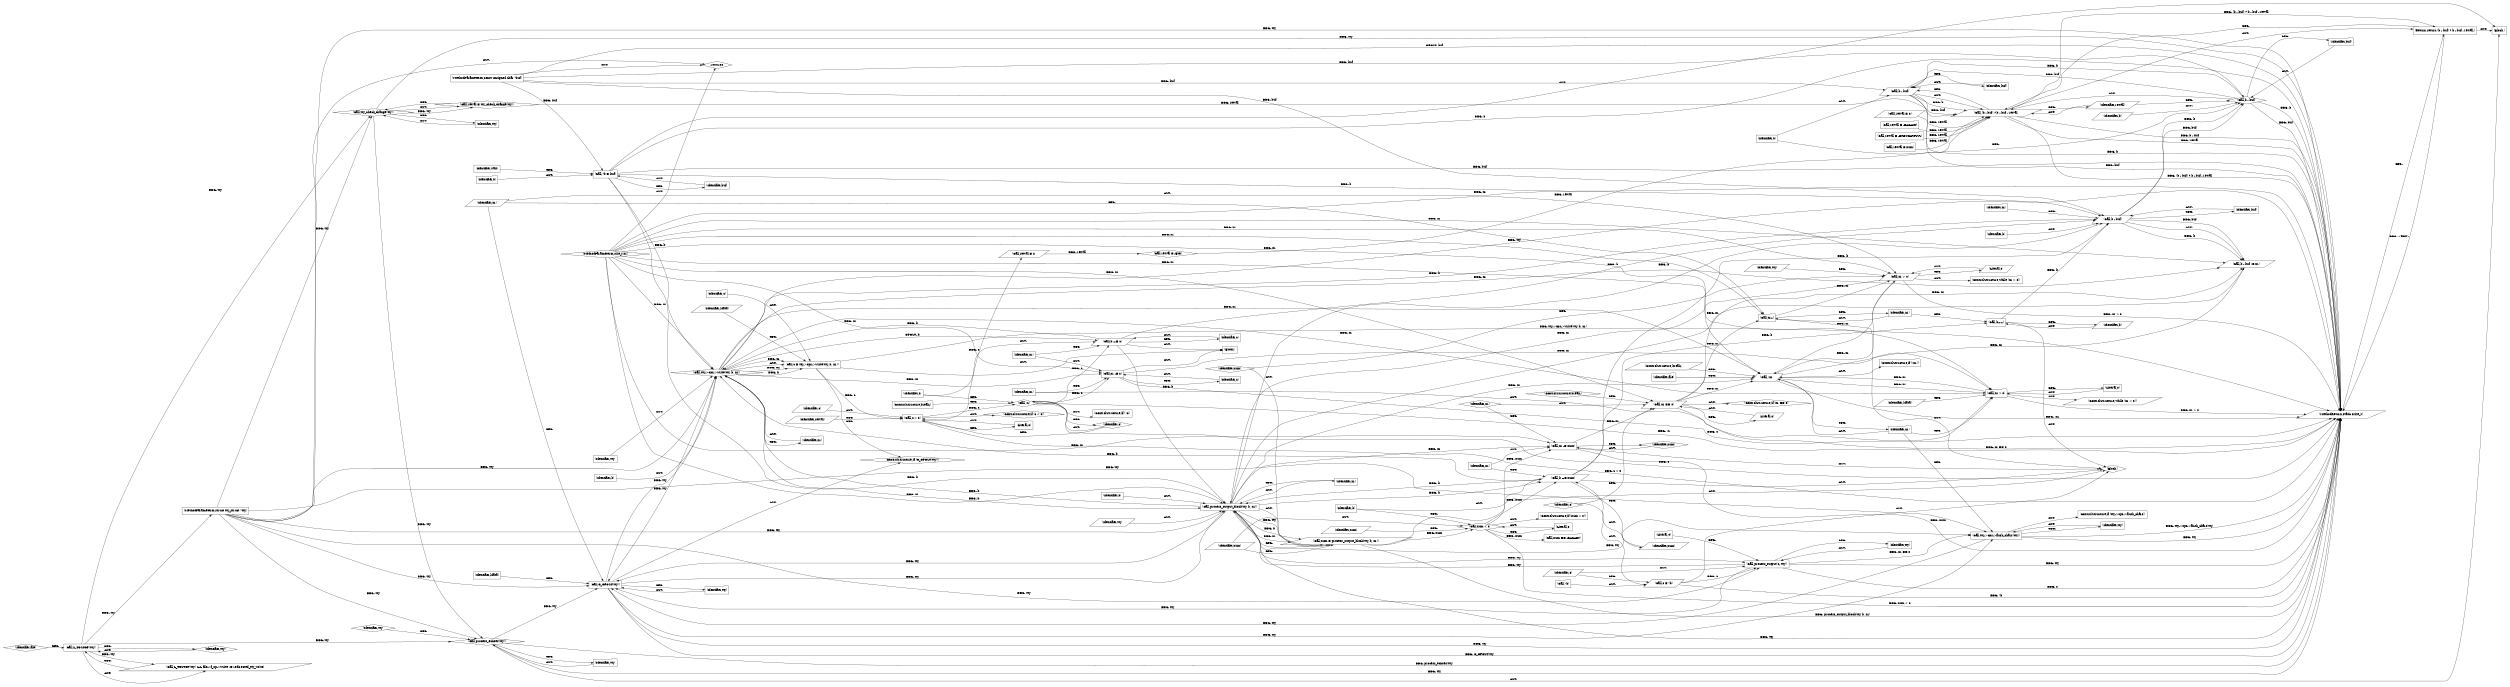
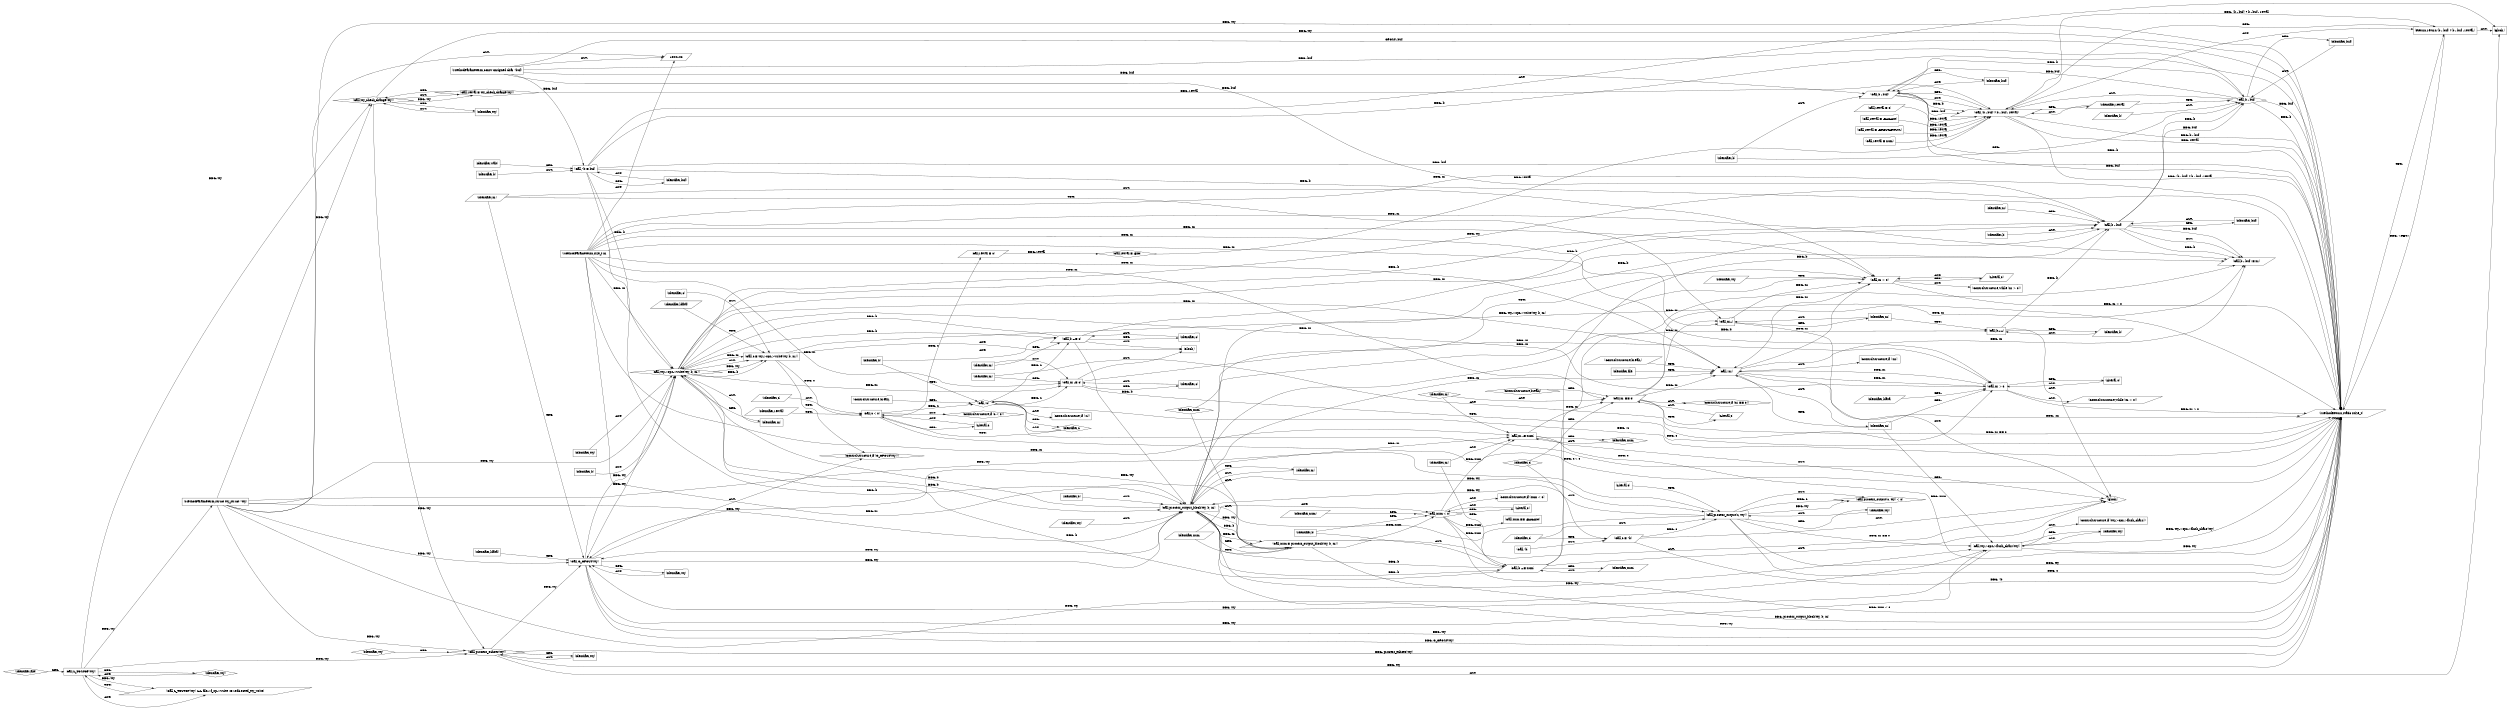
(717, 65) -> (676, 57)
(605, 254) -> (585, 254)
(913, 335) -> (872, 331)
none -> (1880, 500)
